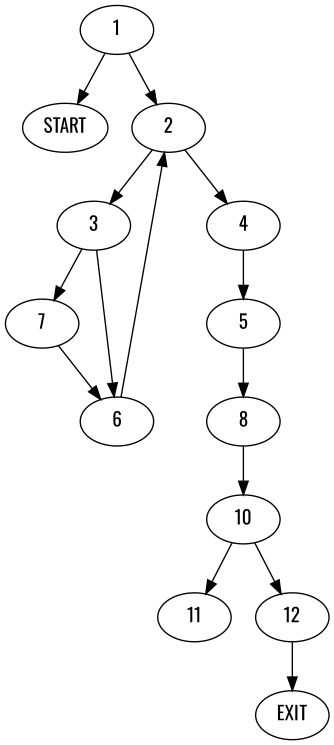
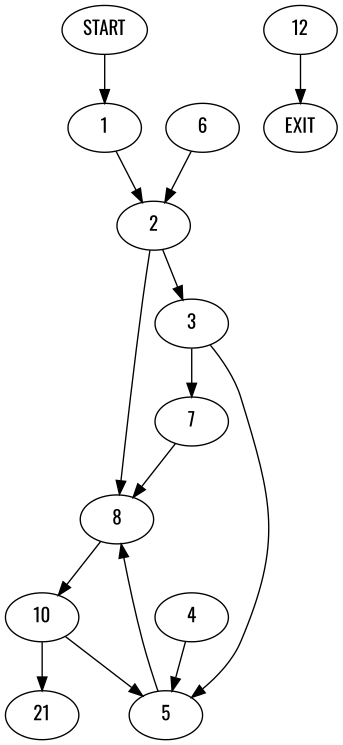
(95, 72) -> (105, 72)
(202, 171) -> (134, 365)
(105, 317) -> (269, 520)
(75, 367) -> (159, 465)
(265, 562) -> (99, 662)
(194, 617) -> (42, 715)
